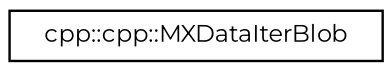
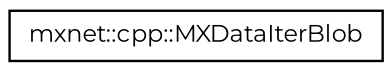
(196, 36) -> (196, 36)
